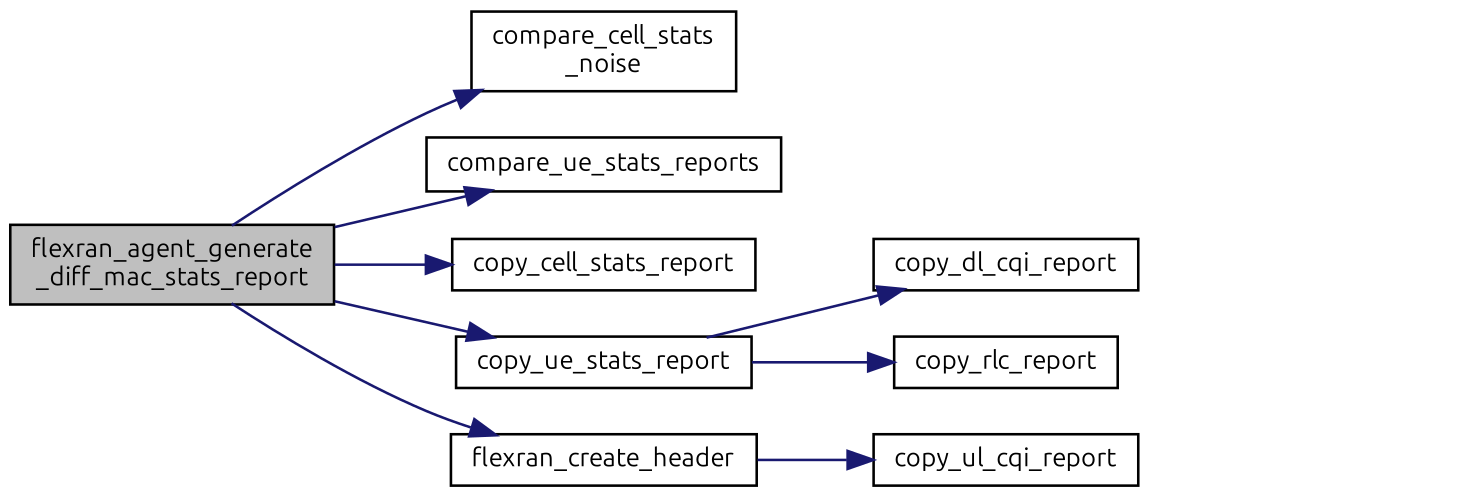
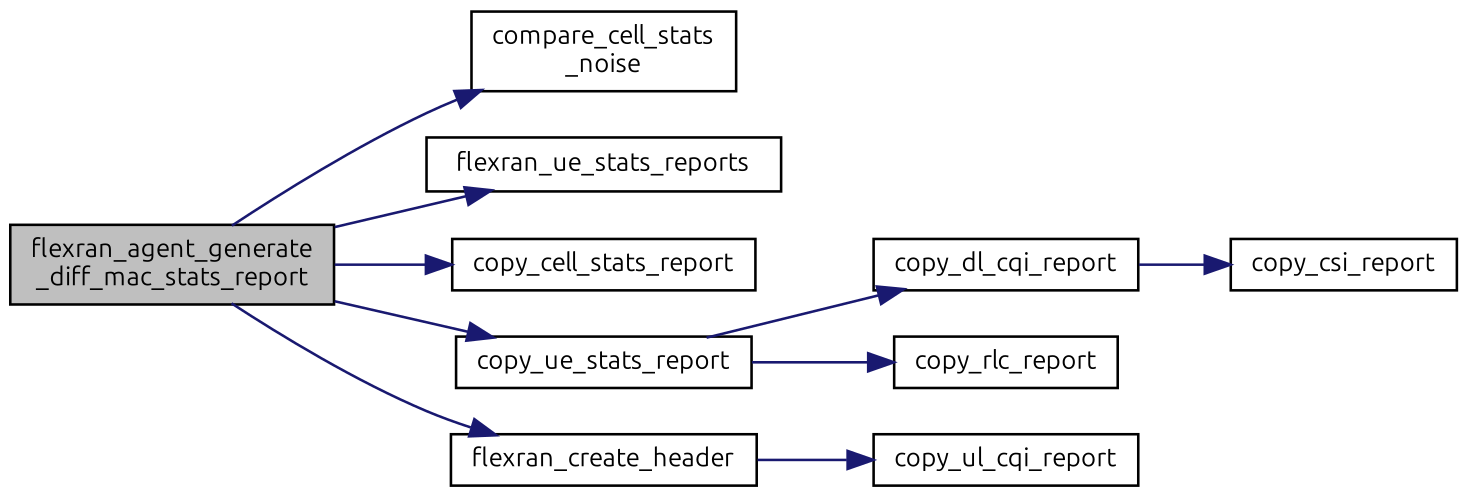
(604, 164) -> (604, 164)
none -> (1344, 265)
